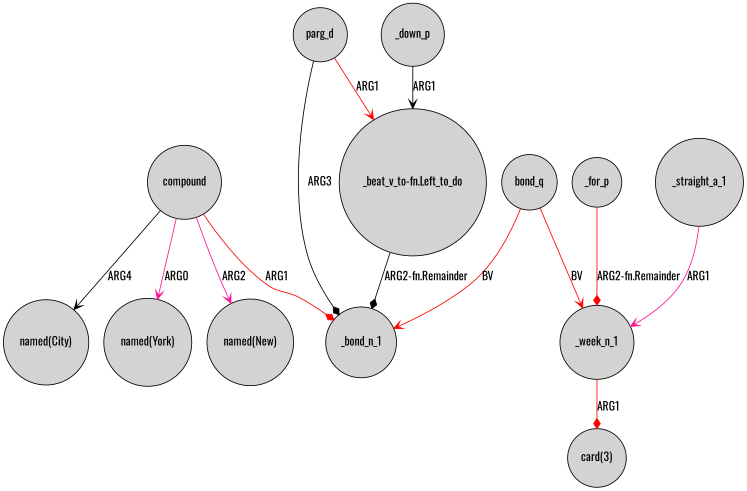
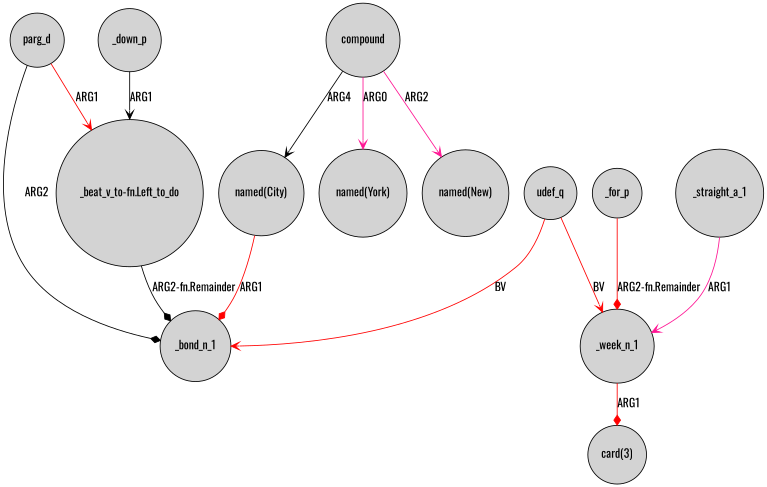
(320, 182) -> (37, 193)
(529, 182) -> (551, 193)
(255, 275) -> (244, 275)
